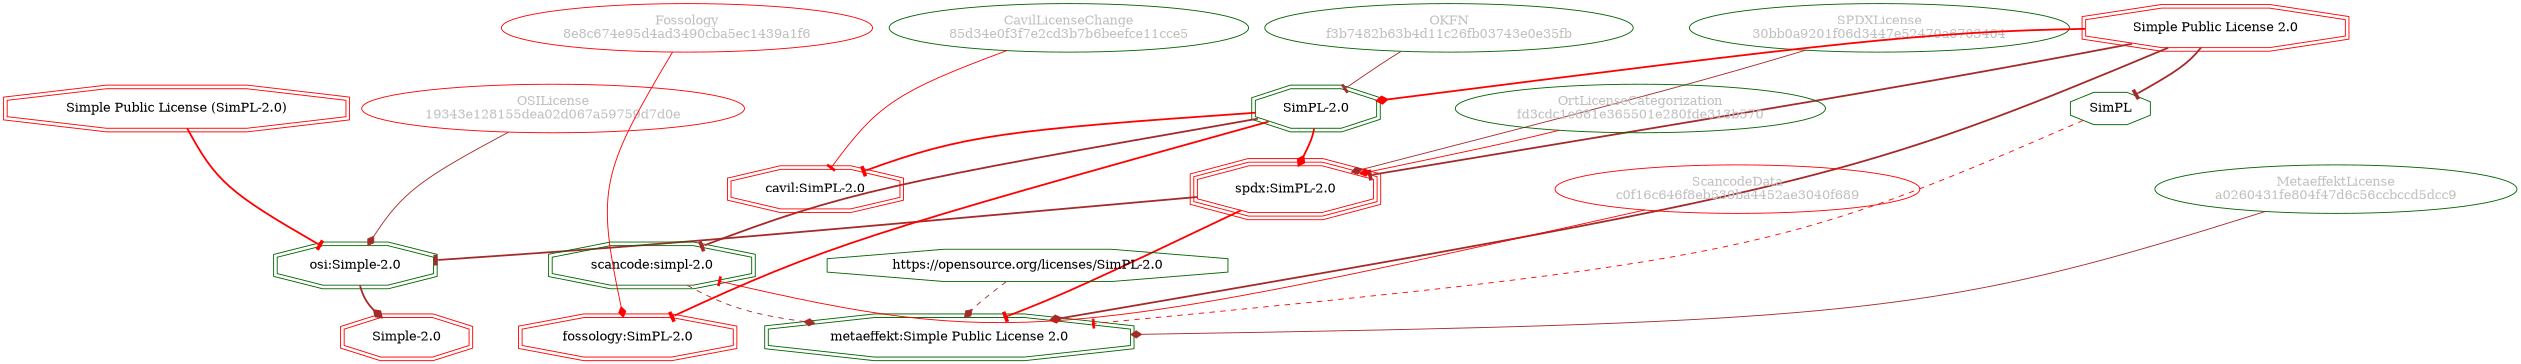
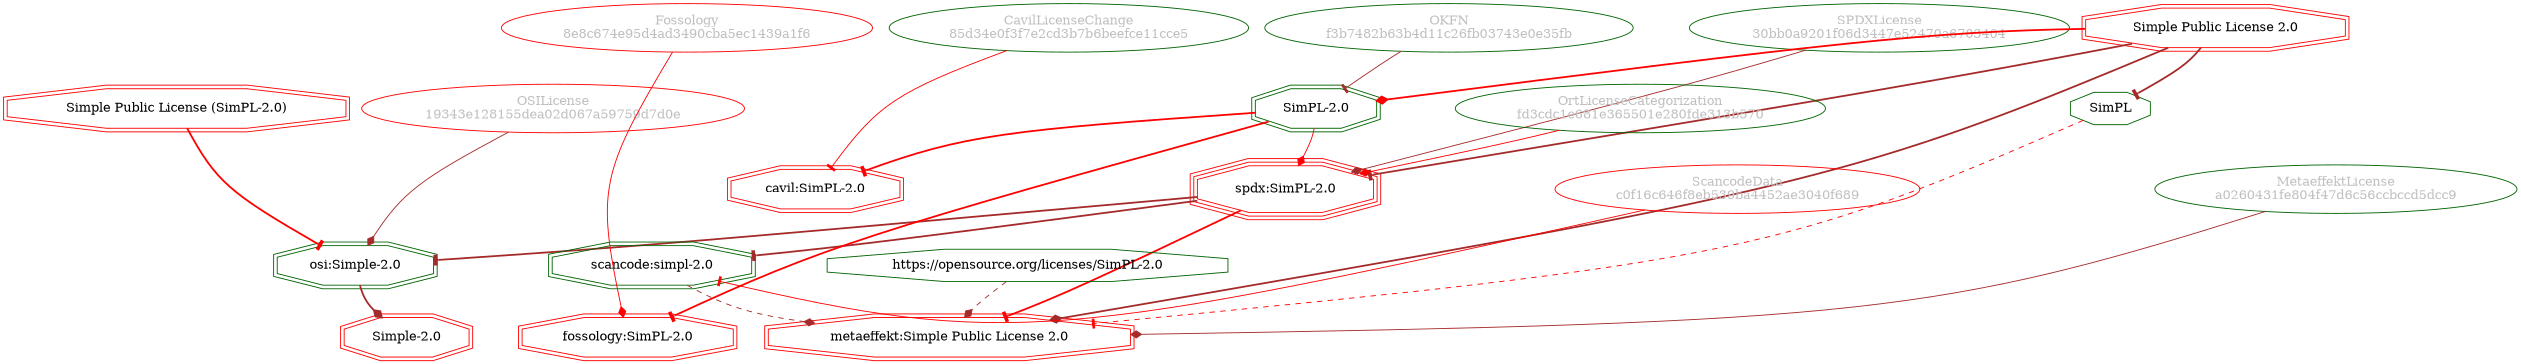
(1310, 143) -> (1310, 143)
(978, 169) -> (977, 229)
(949, 337) -> (949, 337)
